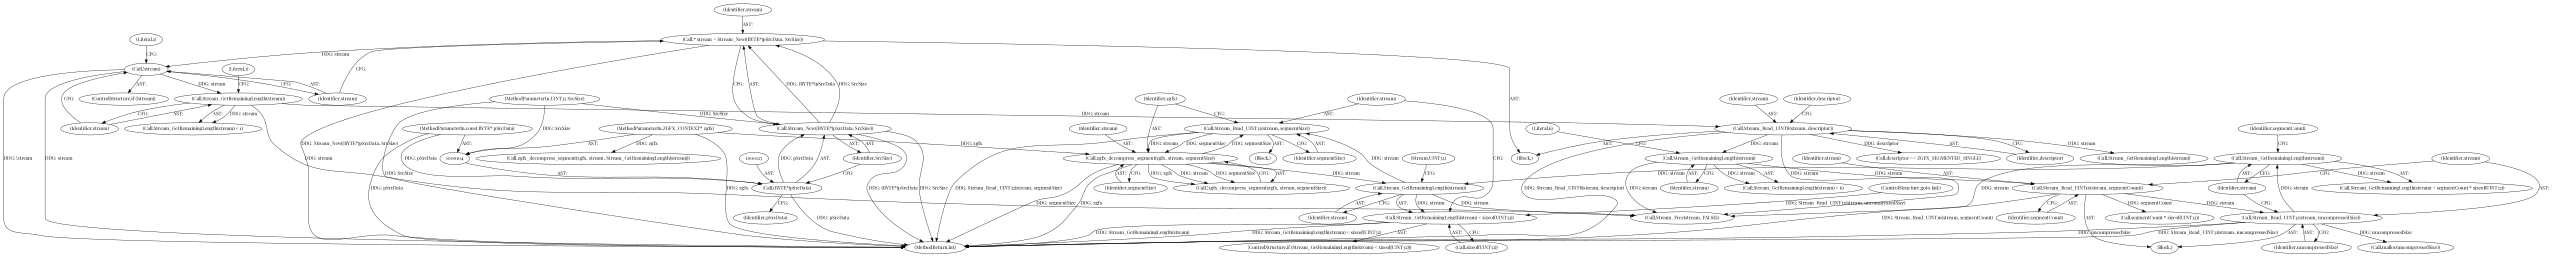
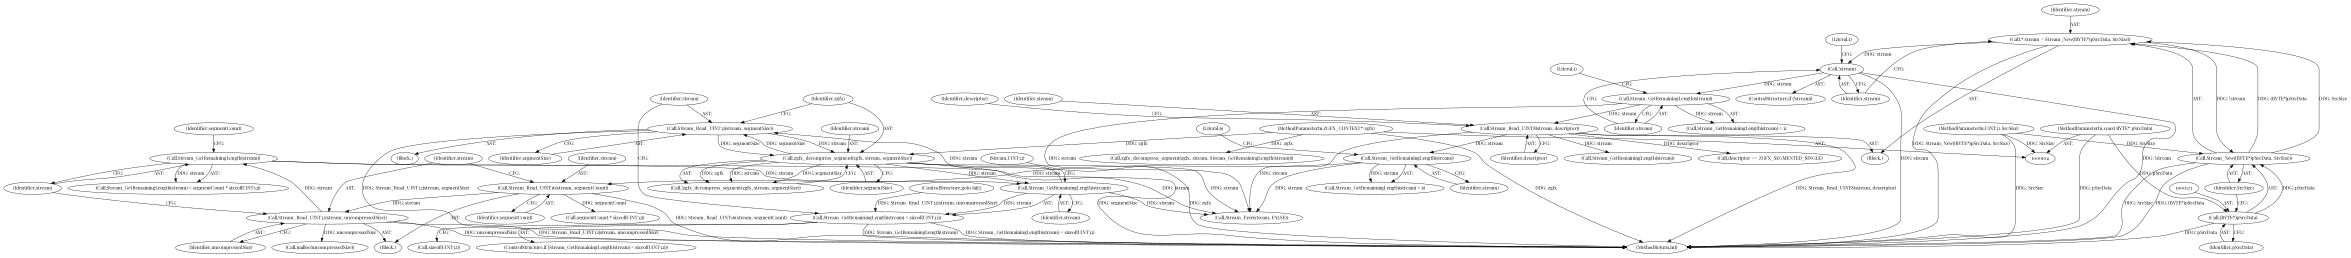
(739, 84) -> (2231, 99)
none -> (1080, 166)
(567, 176) -> (2220, 234)
(1451, 234) -> none
